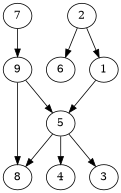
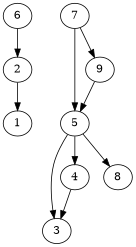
(73, 39) -> (18, 39)
(85, 93) -> (75, 66)
(18, 120) -> none
none -> (67, 200)
